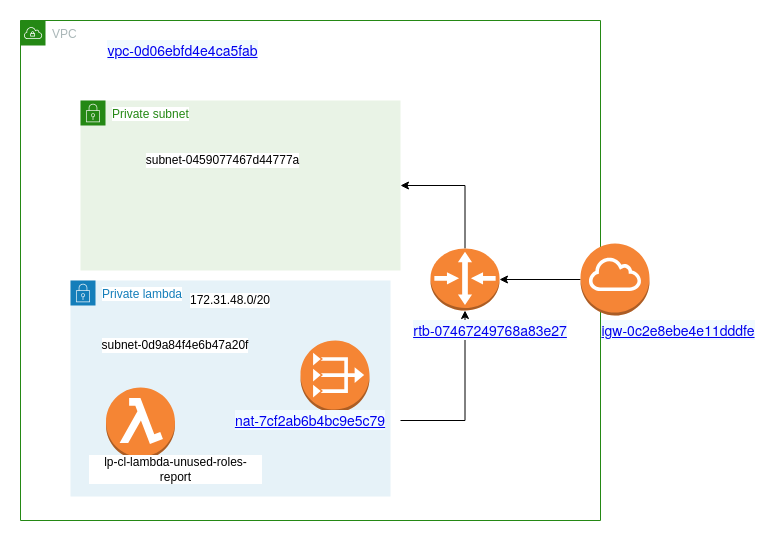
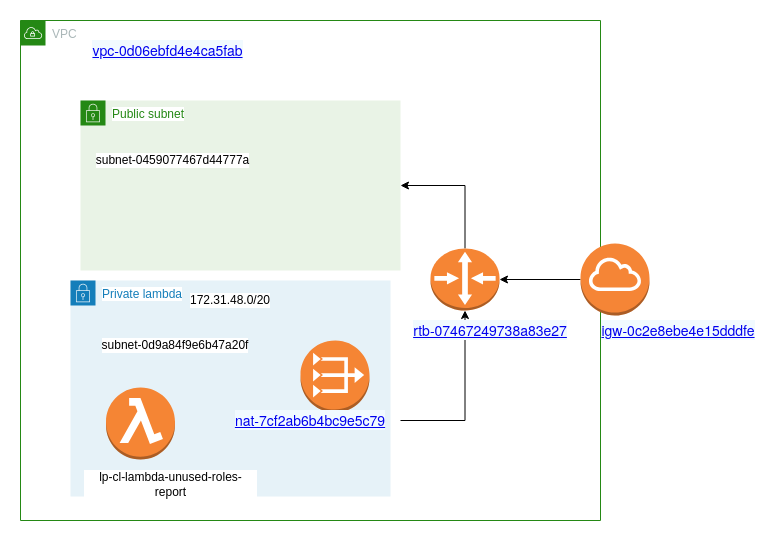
(183, 51) -> (168, 51)
(156, 115) -> (152, 115)
(223, 161) -> (173, 161)
(491, 331) -> (491, 331)
(679, 331) -> (679, 331)
(176, 346) -> (176, 346)
(176, 470) -> (171, 485)
